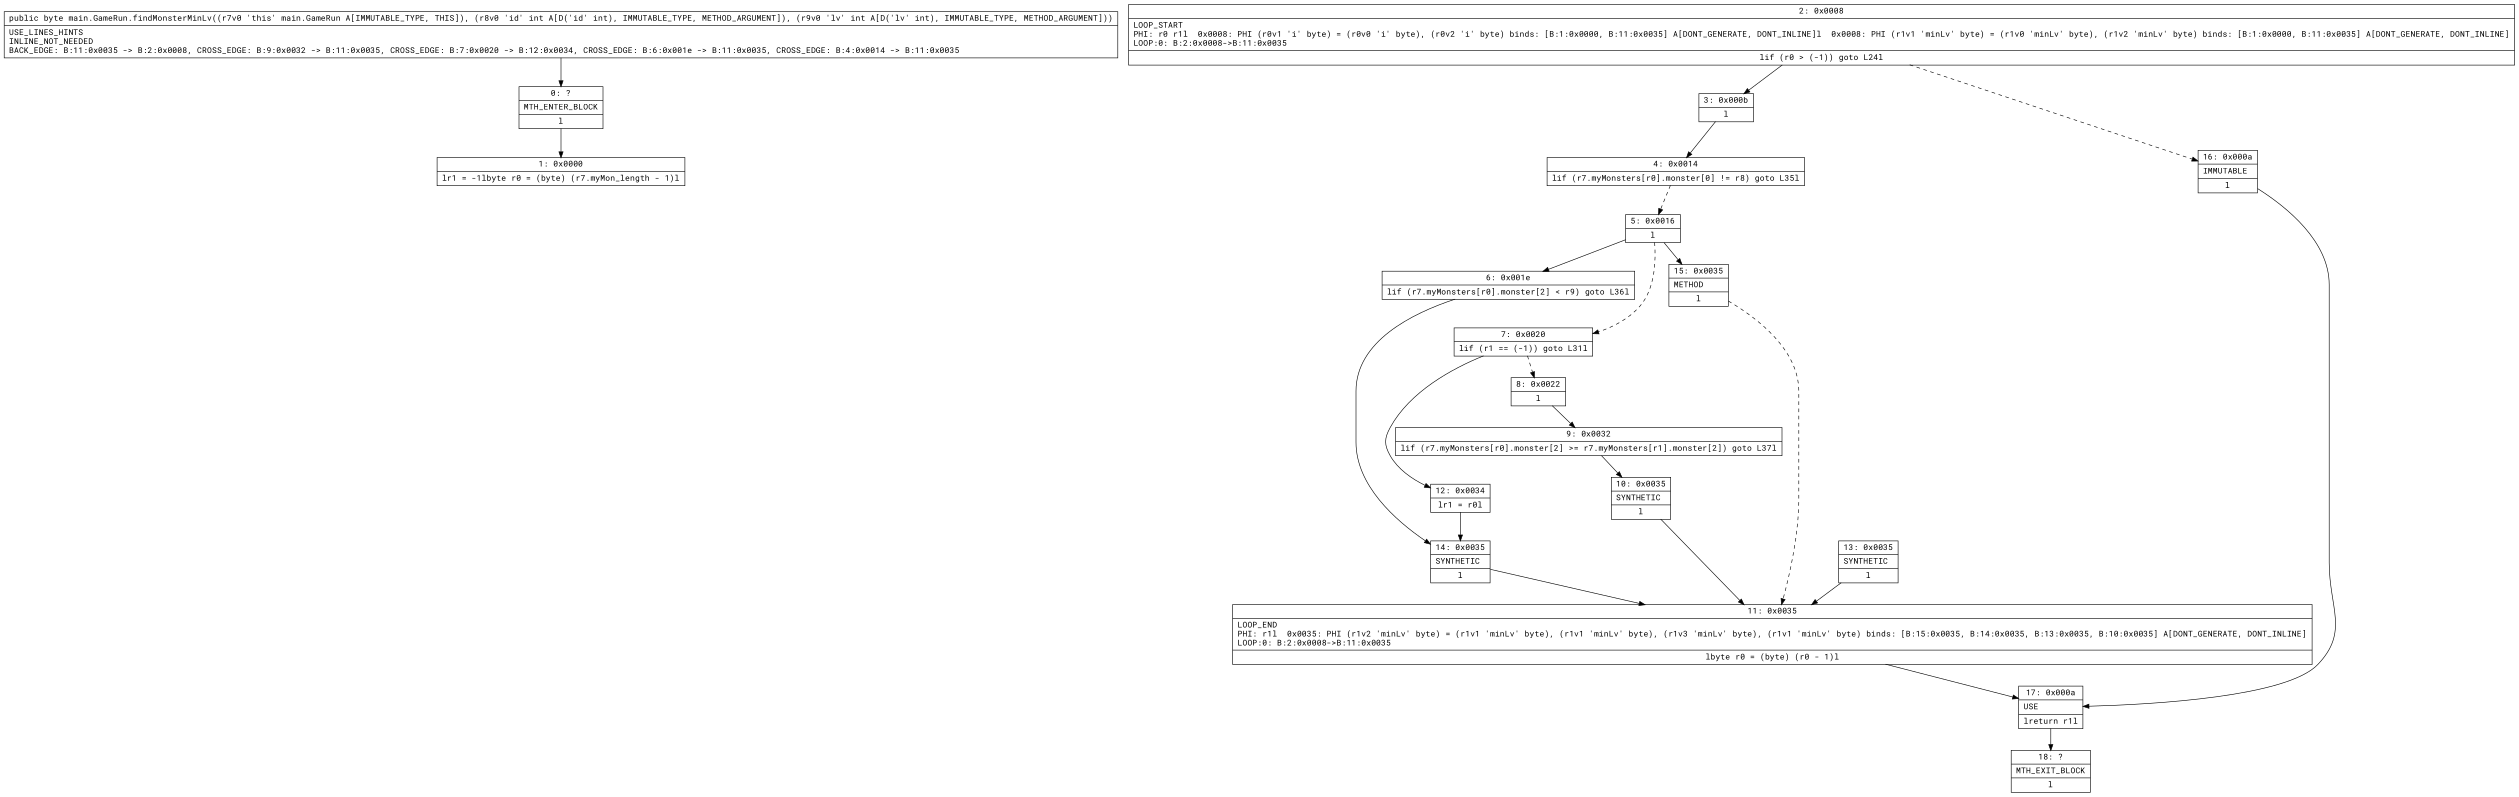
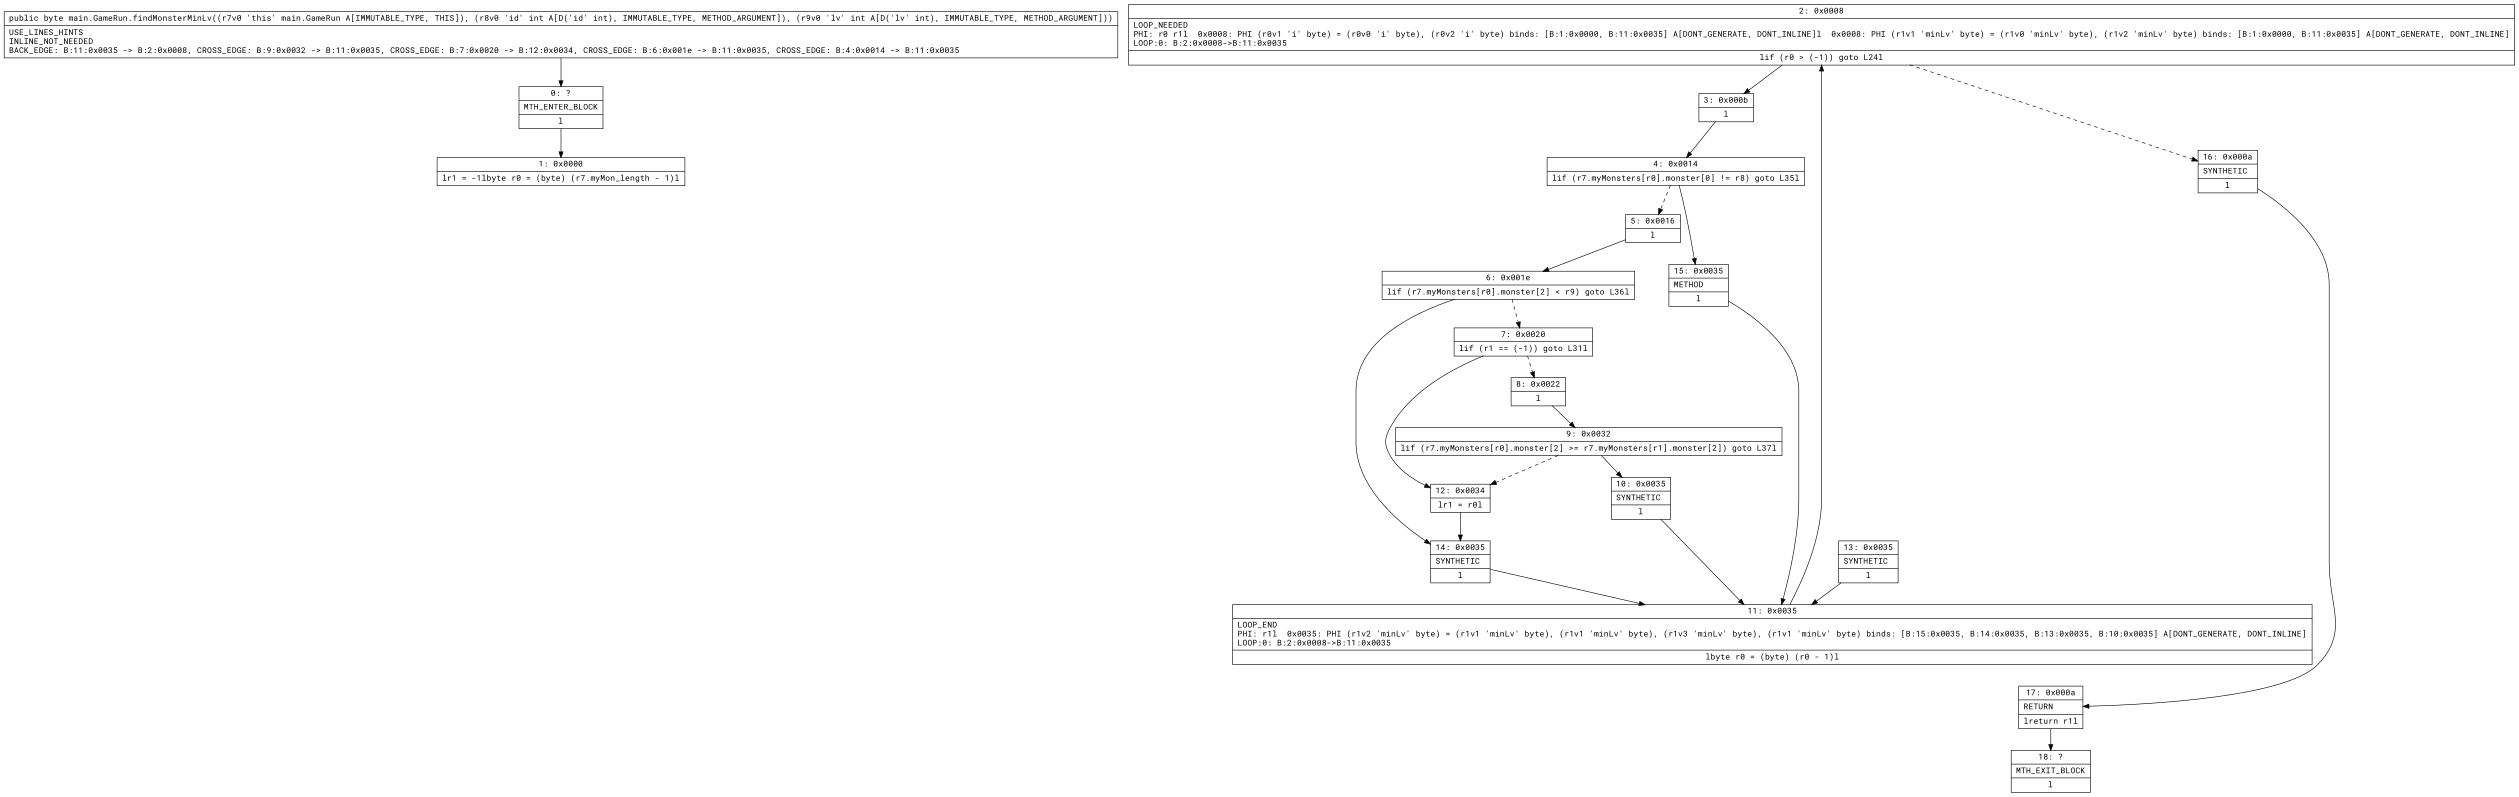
(1158, 25) -> (1161, 25)
(2225, 171) -> (2225, 171)
(1671, 251) -> (1688, 222)
(1645, 299) -> (1515, 311)
(1799, 436) -> (1799, 436)
none -> (1527, 469)
(1949, 681) -> (1822, 341)
(2031, 707) -> (2039, 707)
